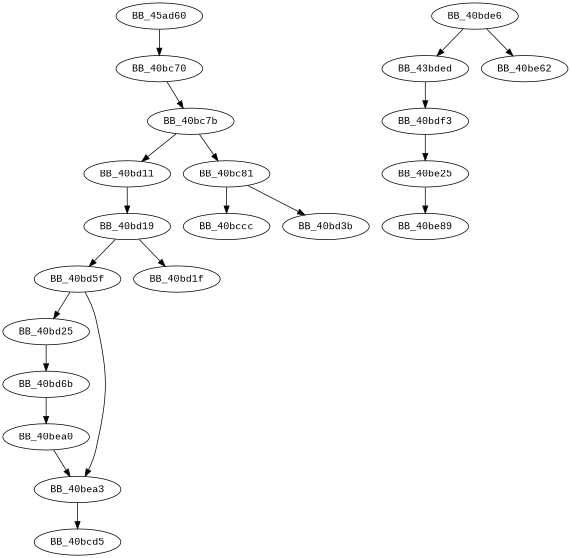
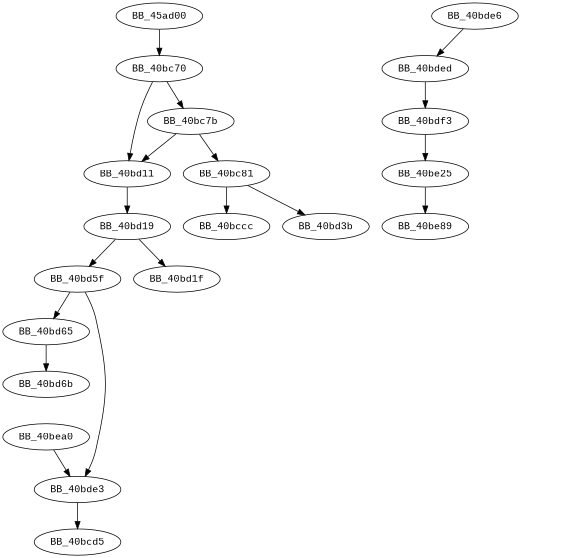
(159, 16) -> (159, 16)
(425, 69) -> (425, 69)
(525, 69) -> none
none -> (138, 117)
(46, 332) -> (46, 332)
(46, 407) -> none
(78, 489) -> (78, 489)
